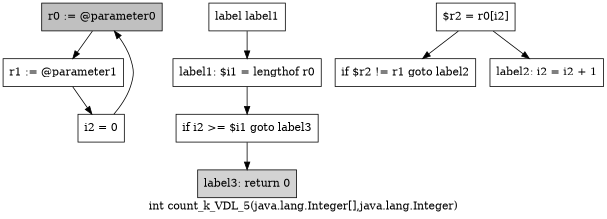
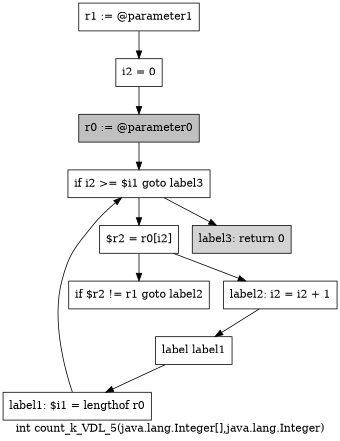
(85, 42) -> (139, 152)
none -> (139, 208)
none -> (241, 321)
